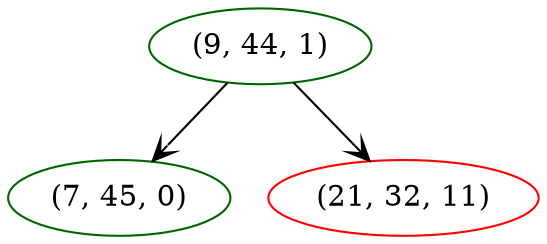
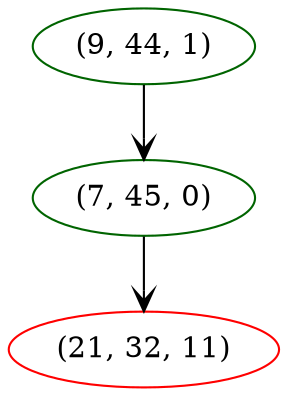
(324, 114) -> (144, 263)
